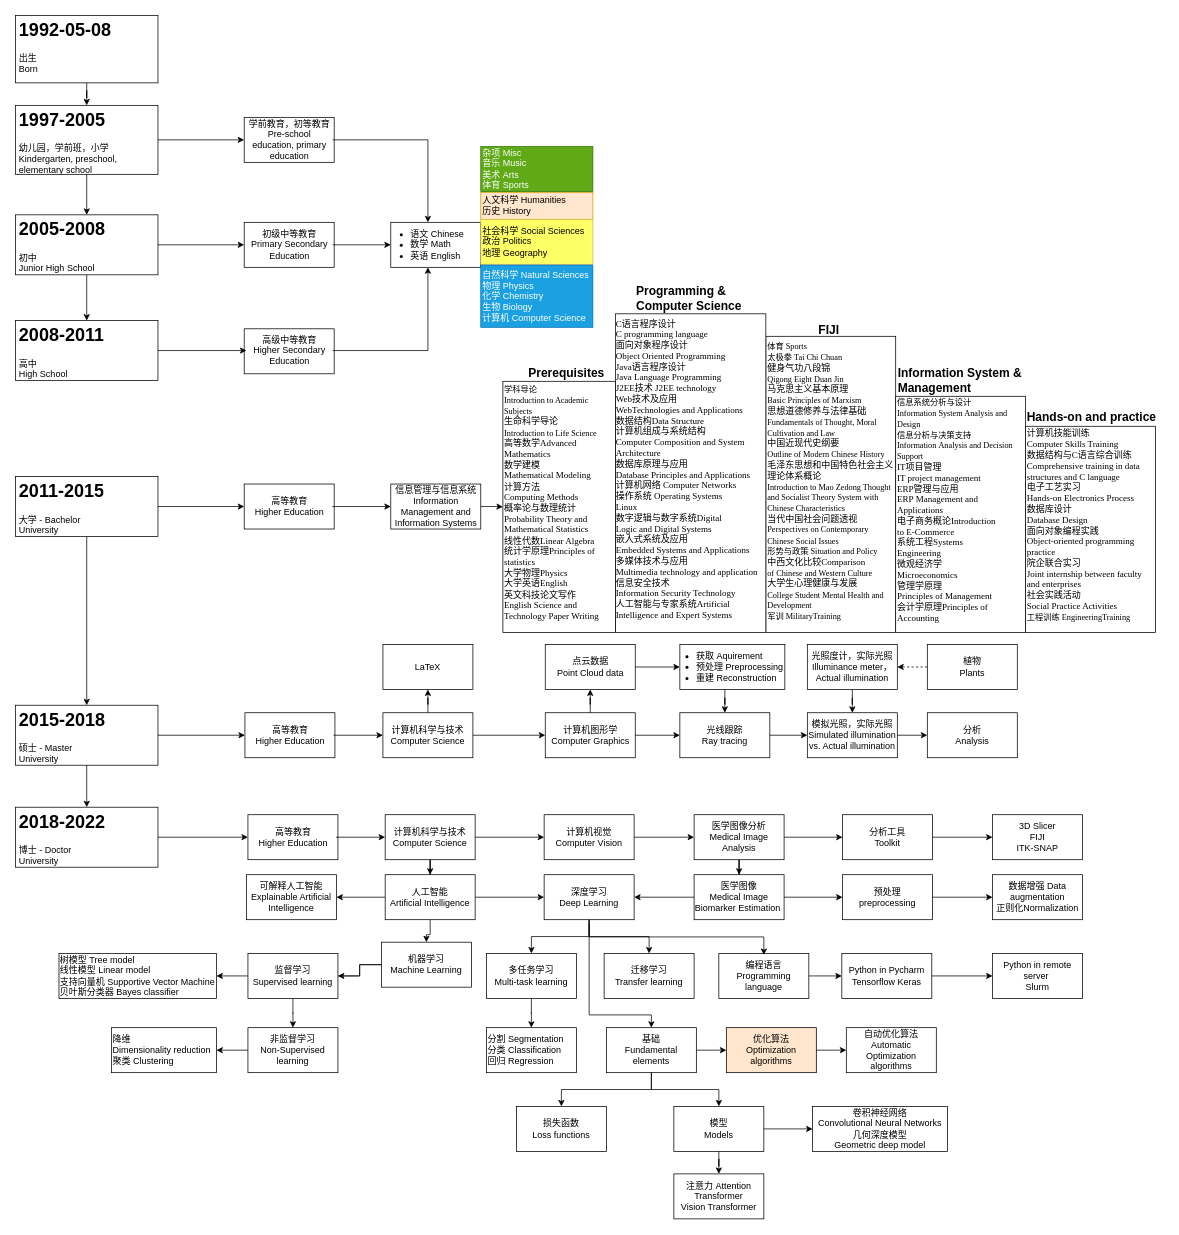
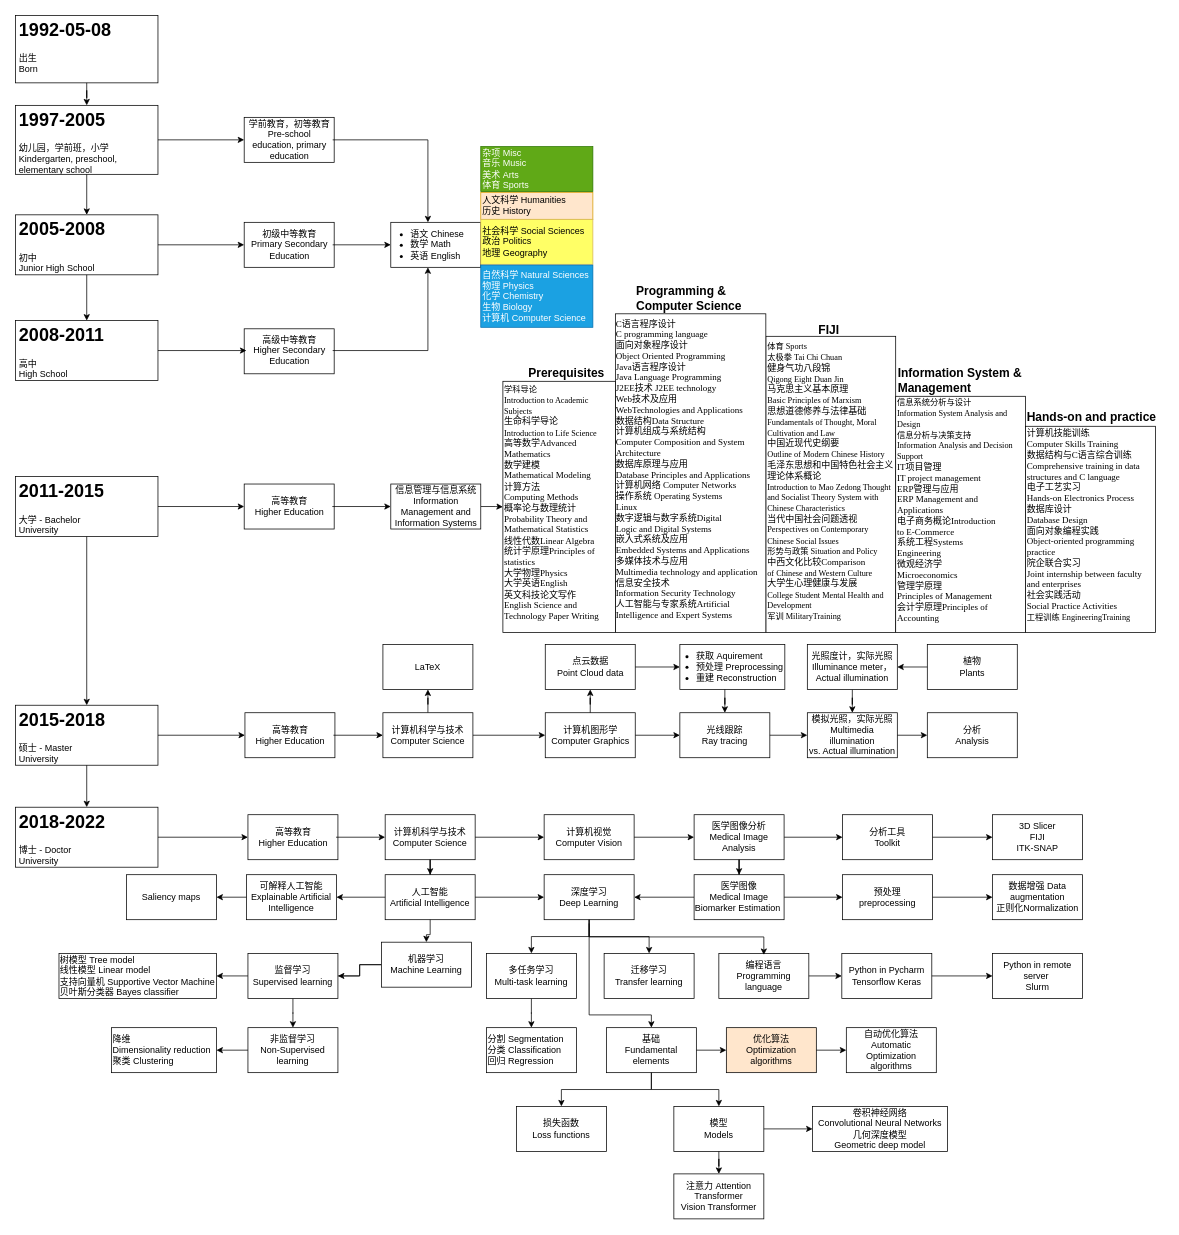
(915, 667) -> (915, 667)
(852, 735) -> (852, 735)
none -> (171, 897)
none -> (234, 897)
